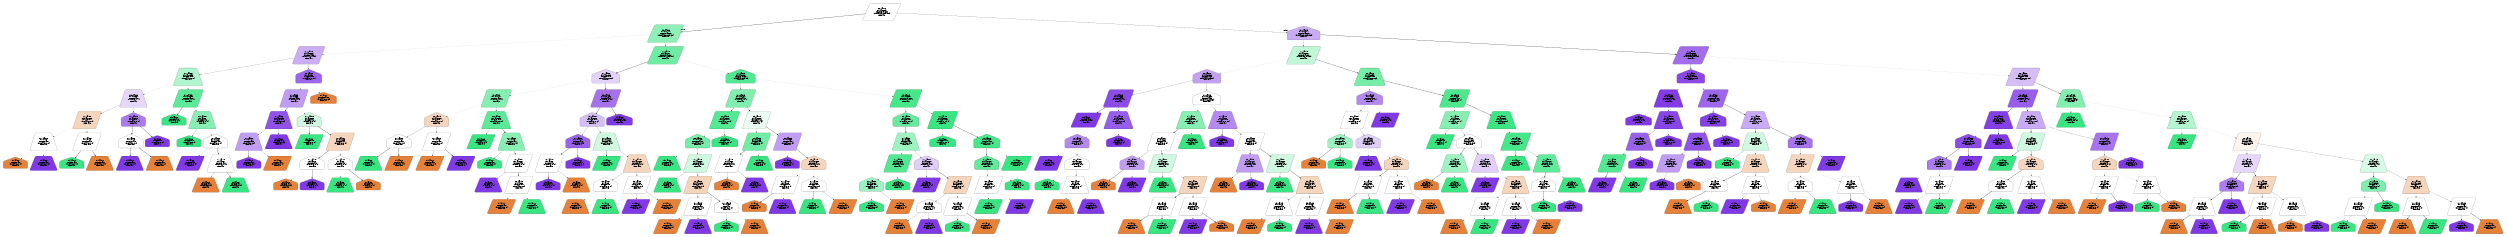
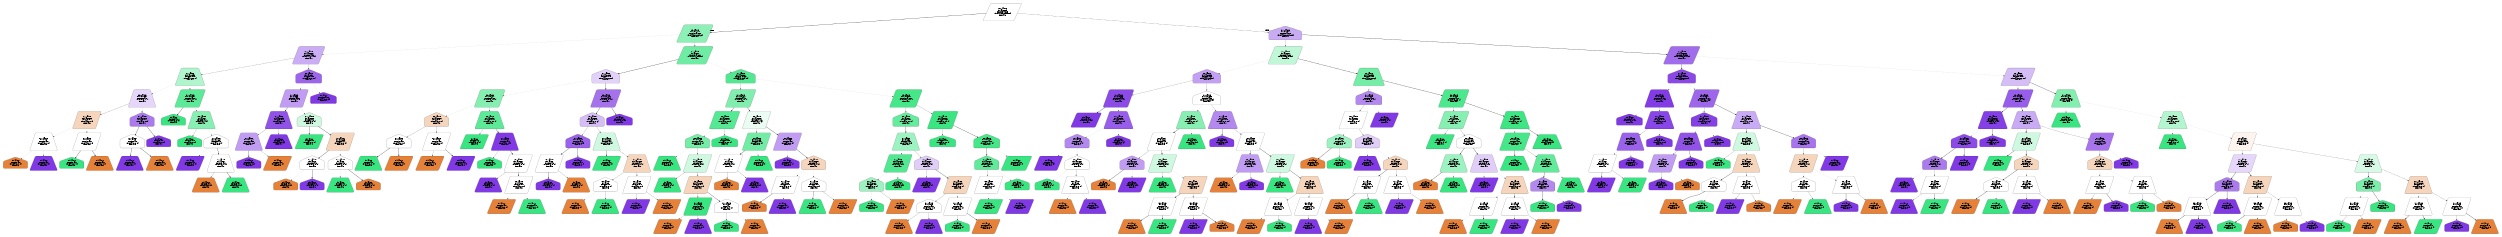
(323, 98) -> (323, 98)
(511, 142) -> (505, 142)
none -> (1547, 142)
(1726, 142) -> (1717, 142)
(1998, 142) -> (1993, 142)
(2182, 142) -> (2172, 142)
(1048, 163) -> (1048, 163)
(1612, 163) -> (1602, 163)
(1544, 185) -> (1543, 185)
(698, 207) -> (698, 207)
